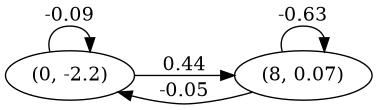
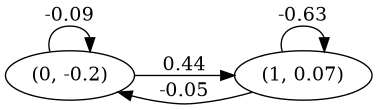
(70, 75) -> (70, 75)
(303, 75) -> (303, 75)
